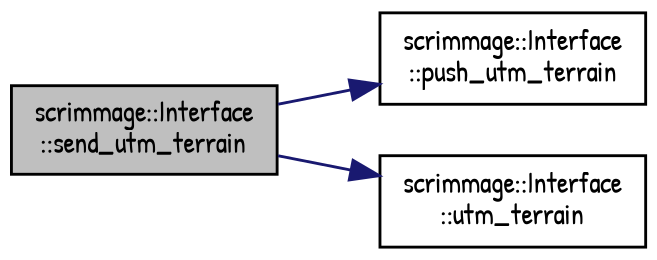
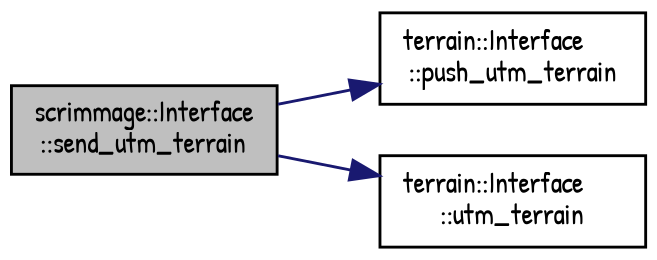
(513, 59) -> (513, 59)
(513, 201) -> (513, 201)
